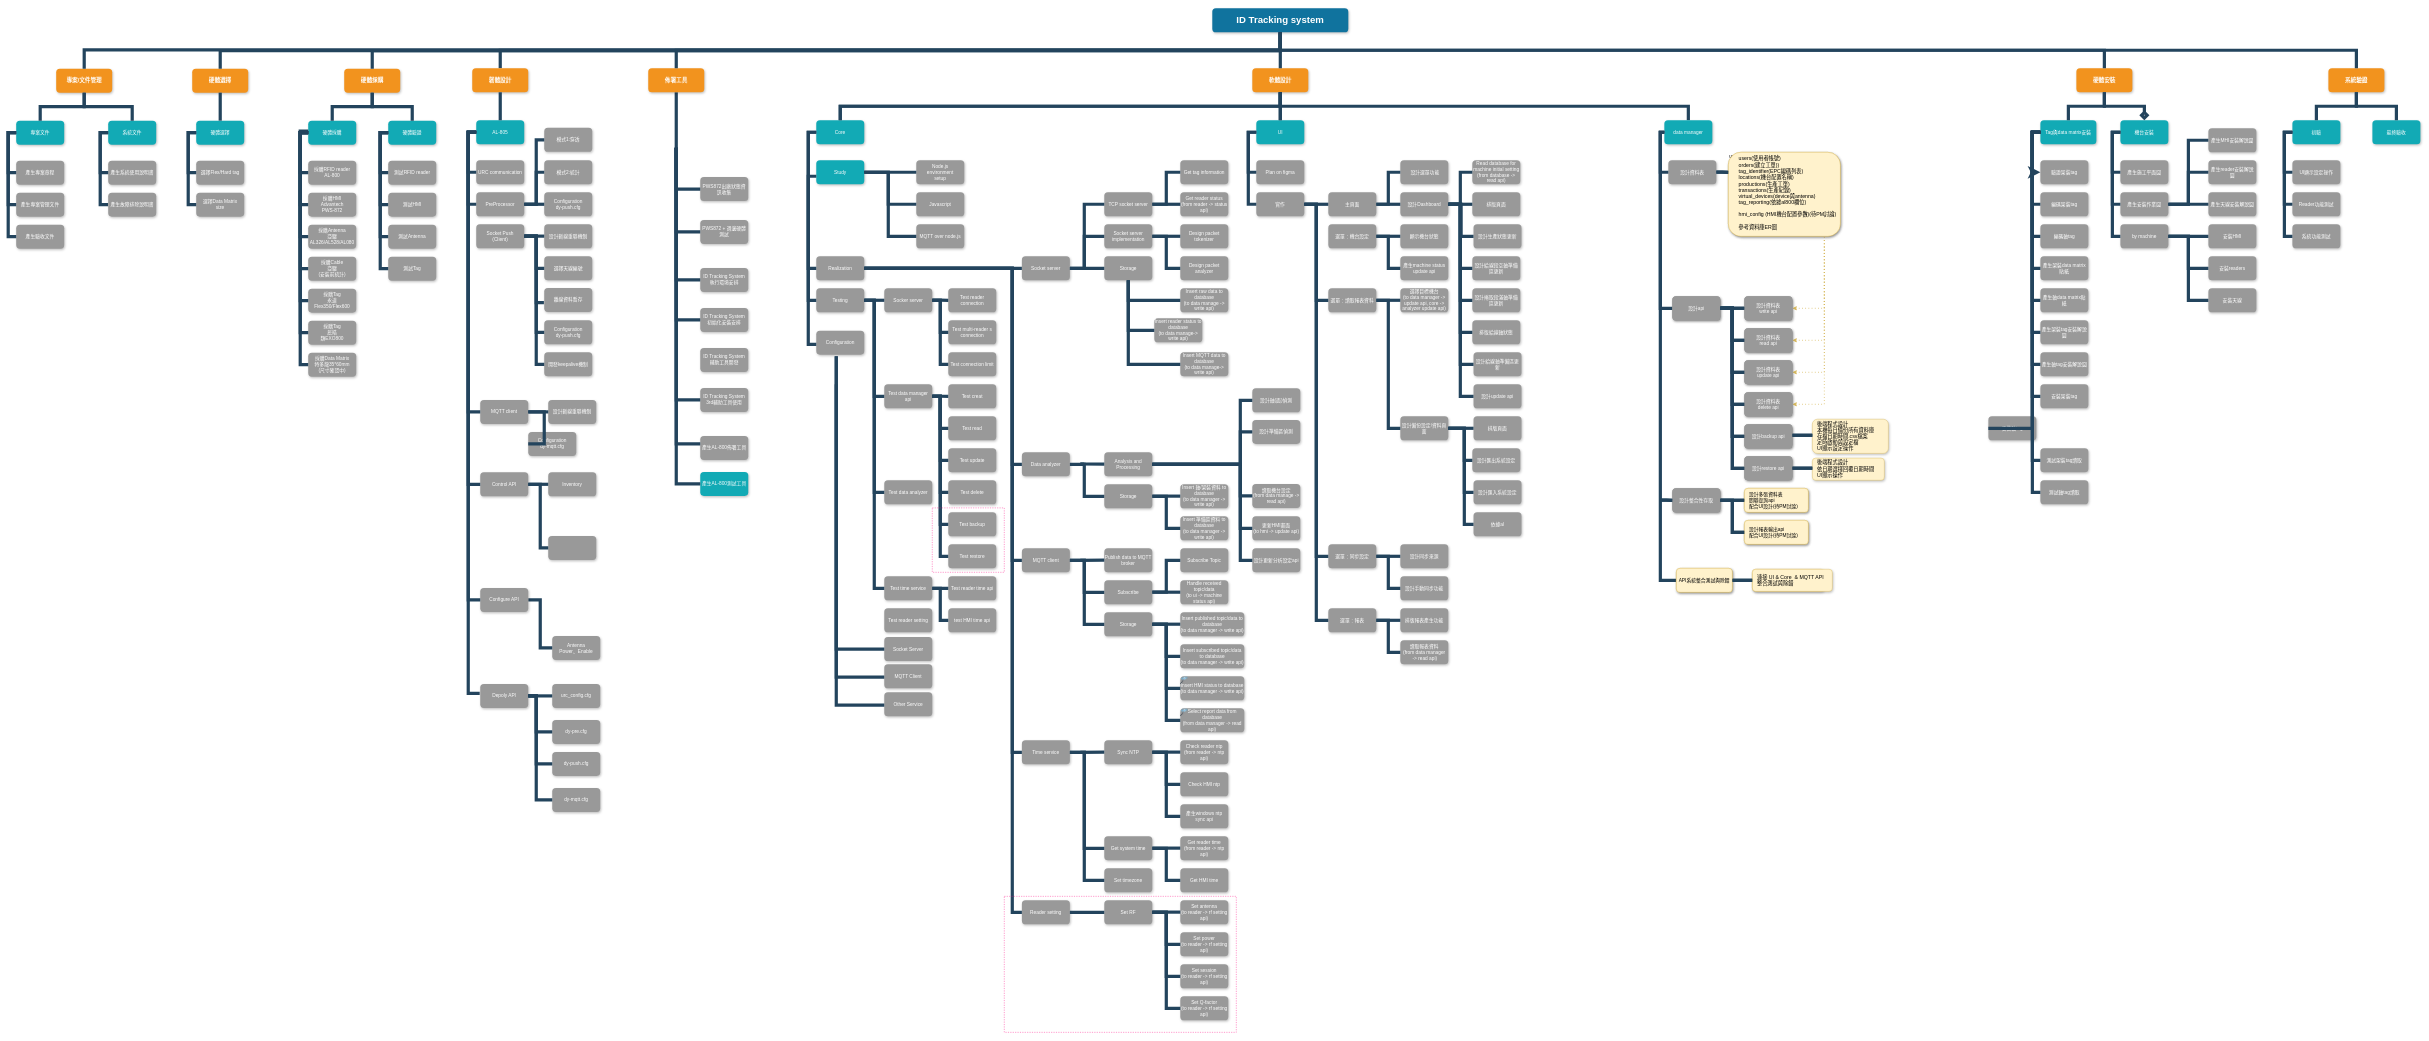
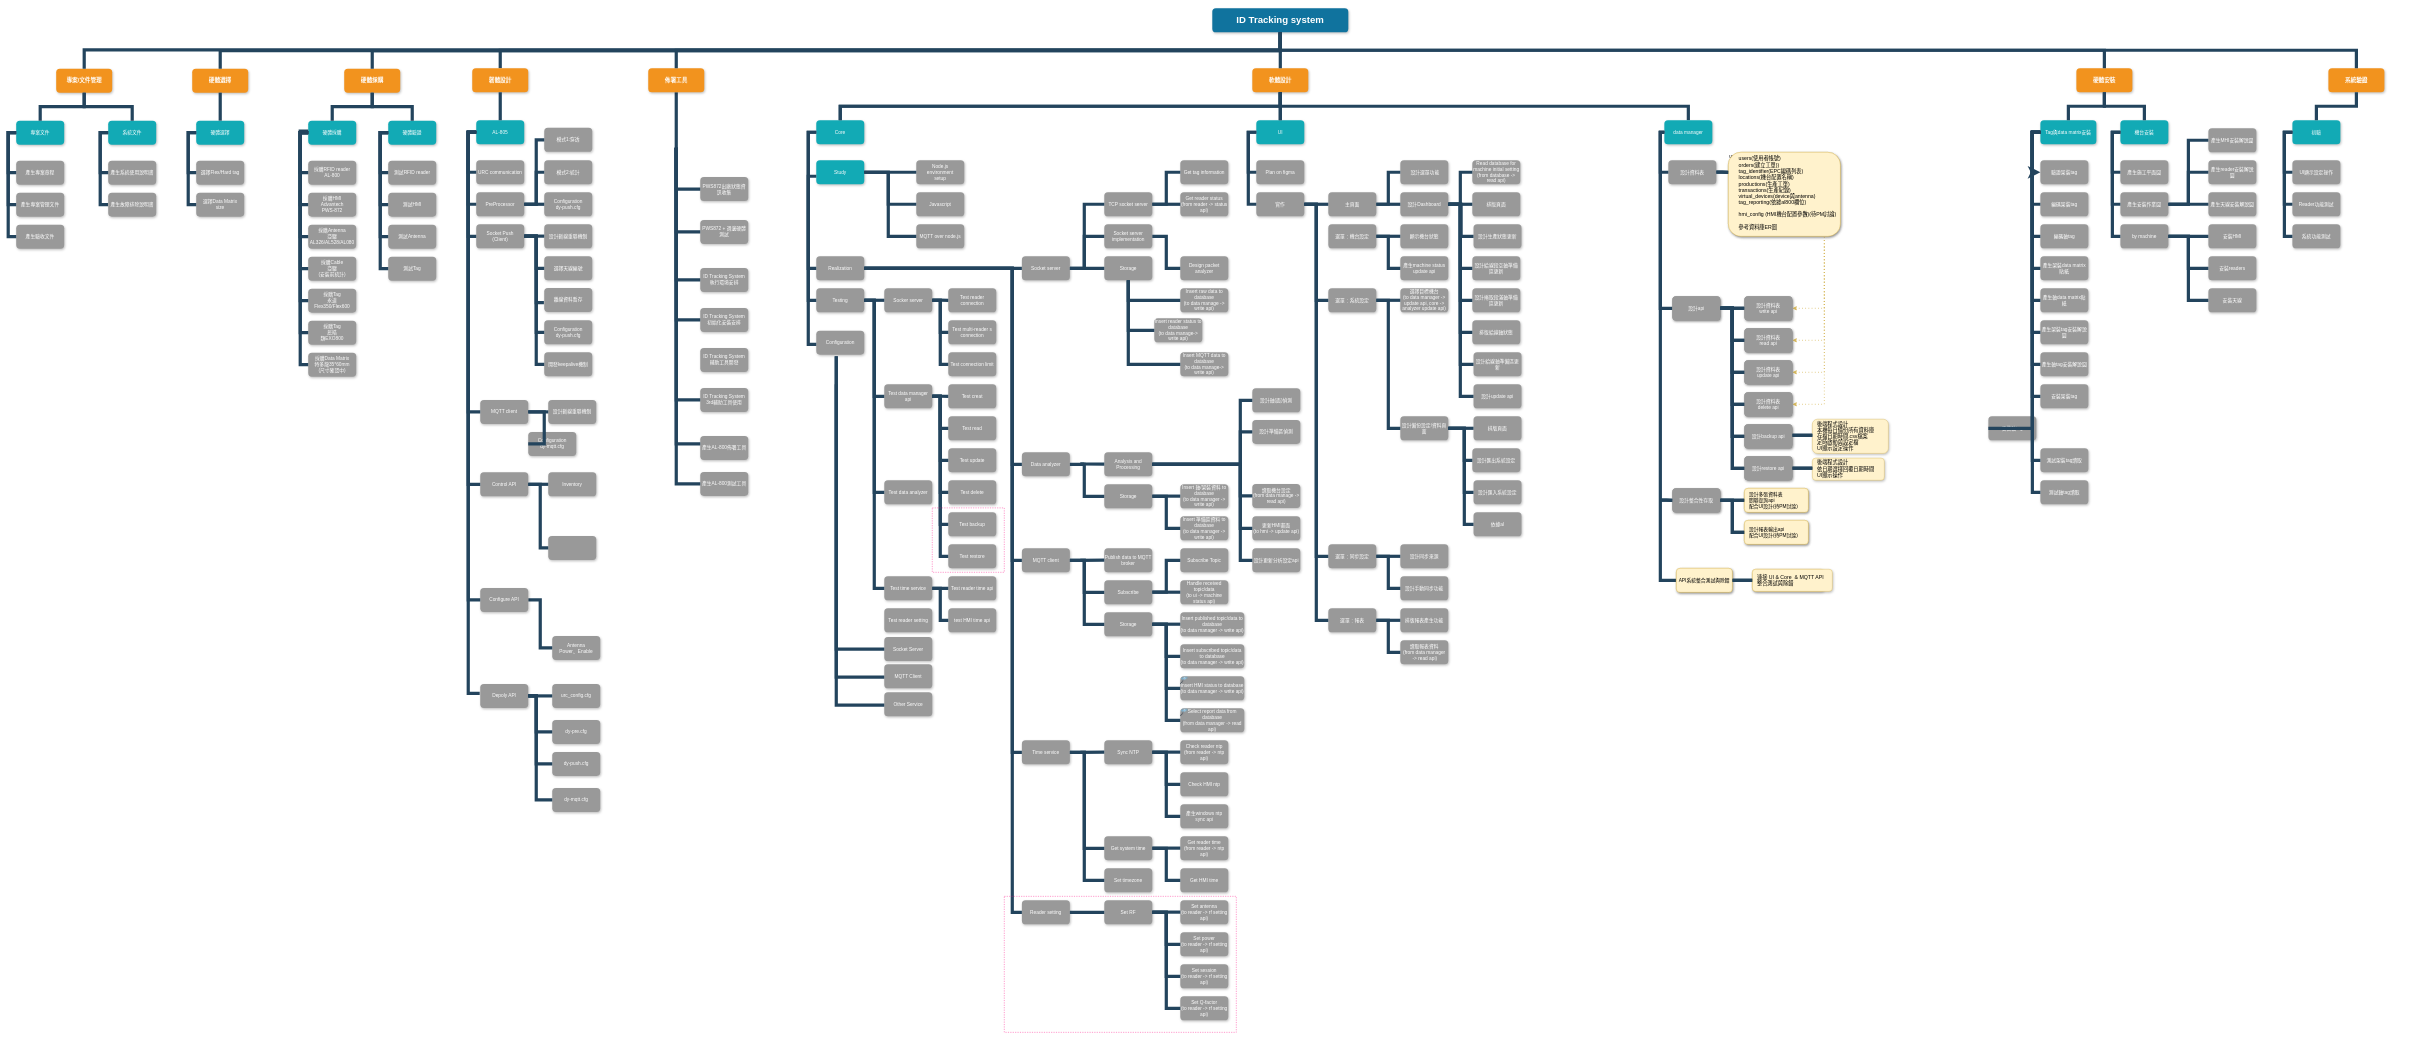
(2384, 106) -> none
(2144, 111) -> (2144, 115)
(2396, 132) -> none
none -> (473, 236)
(1174, 236) -> none
(1204, 236) -> none
(1352, 300) -> (1352, 300)
(724, 484) -> (724, 484)
